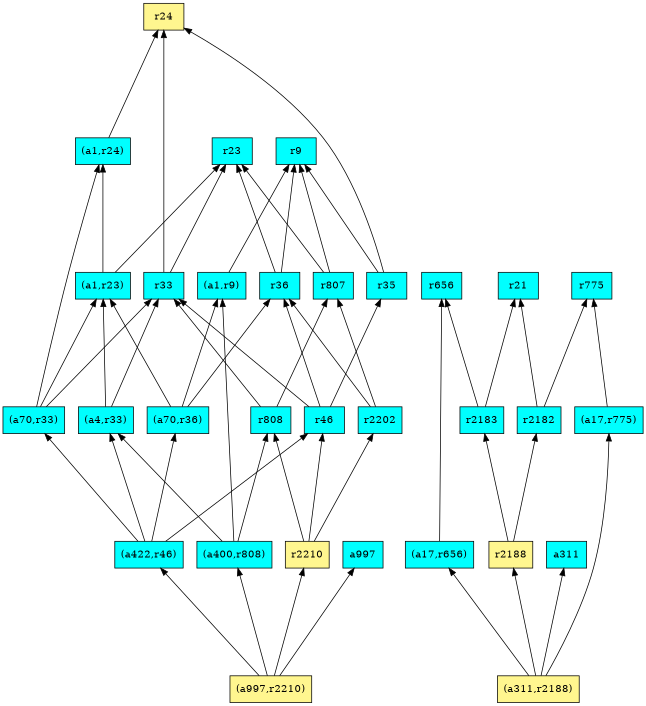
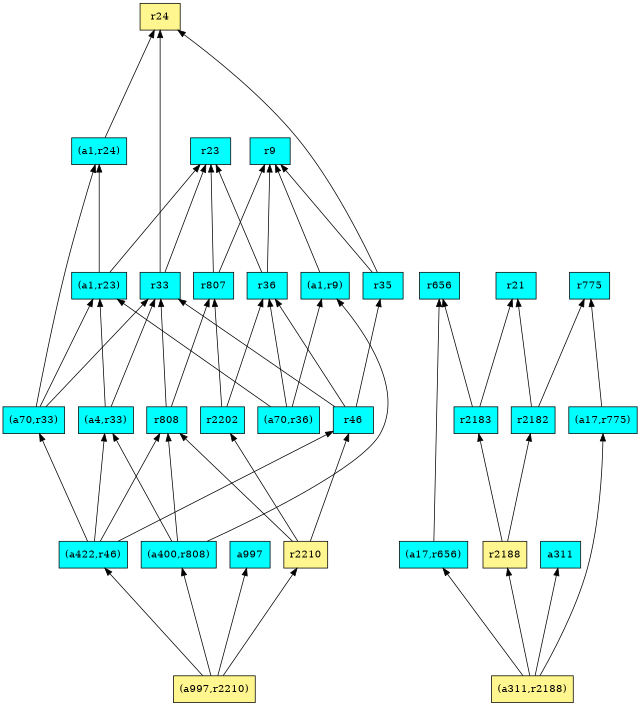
(163, 491) -> (128, 491)
